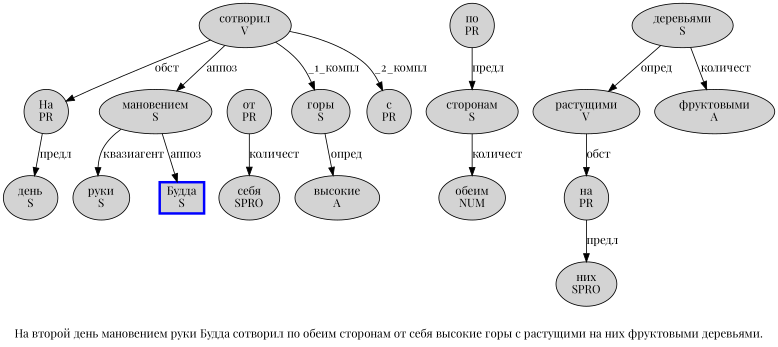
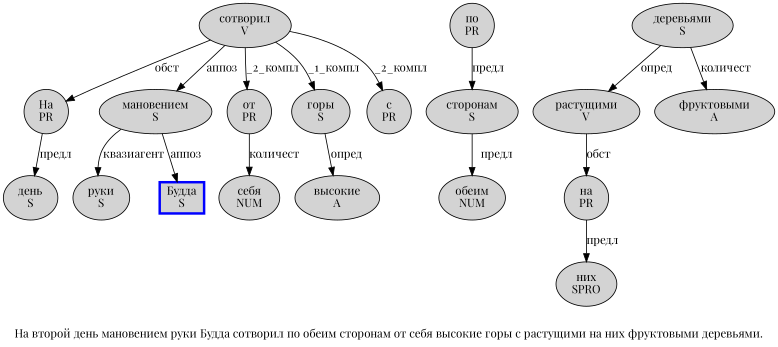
none -> (246, 64)
(497, 155) -> (497, 155)
(249, 198) -> (249, 198)
